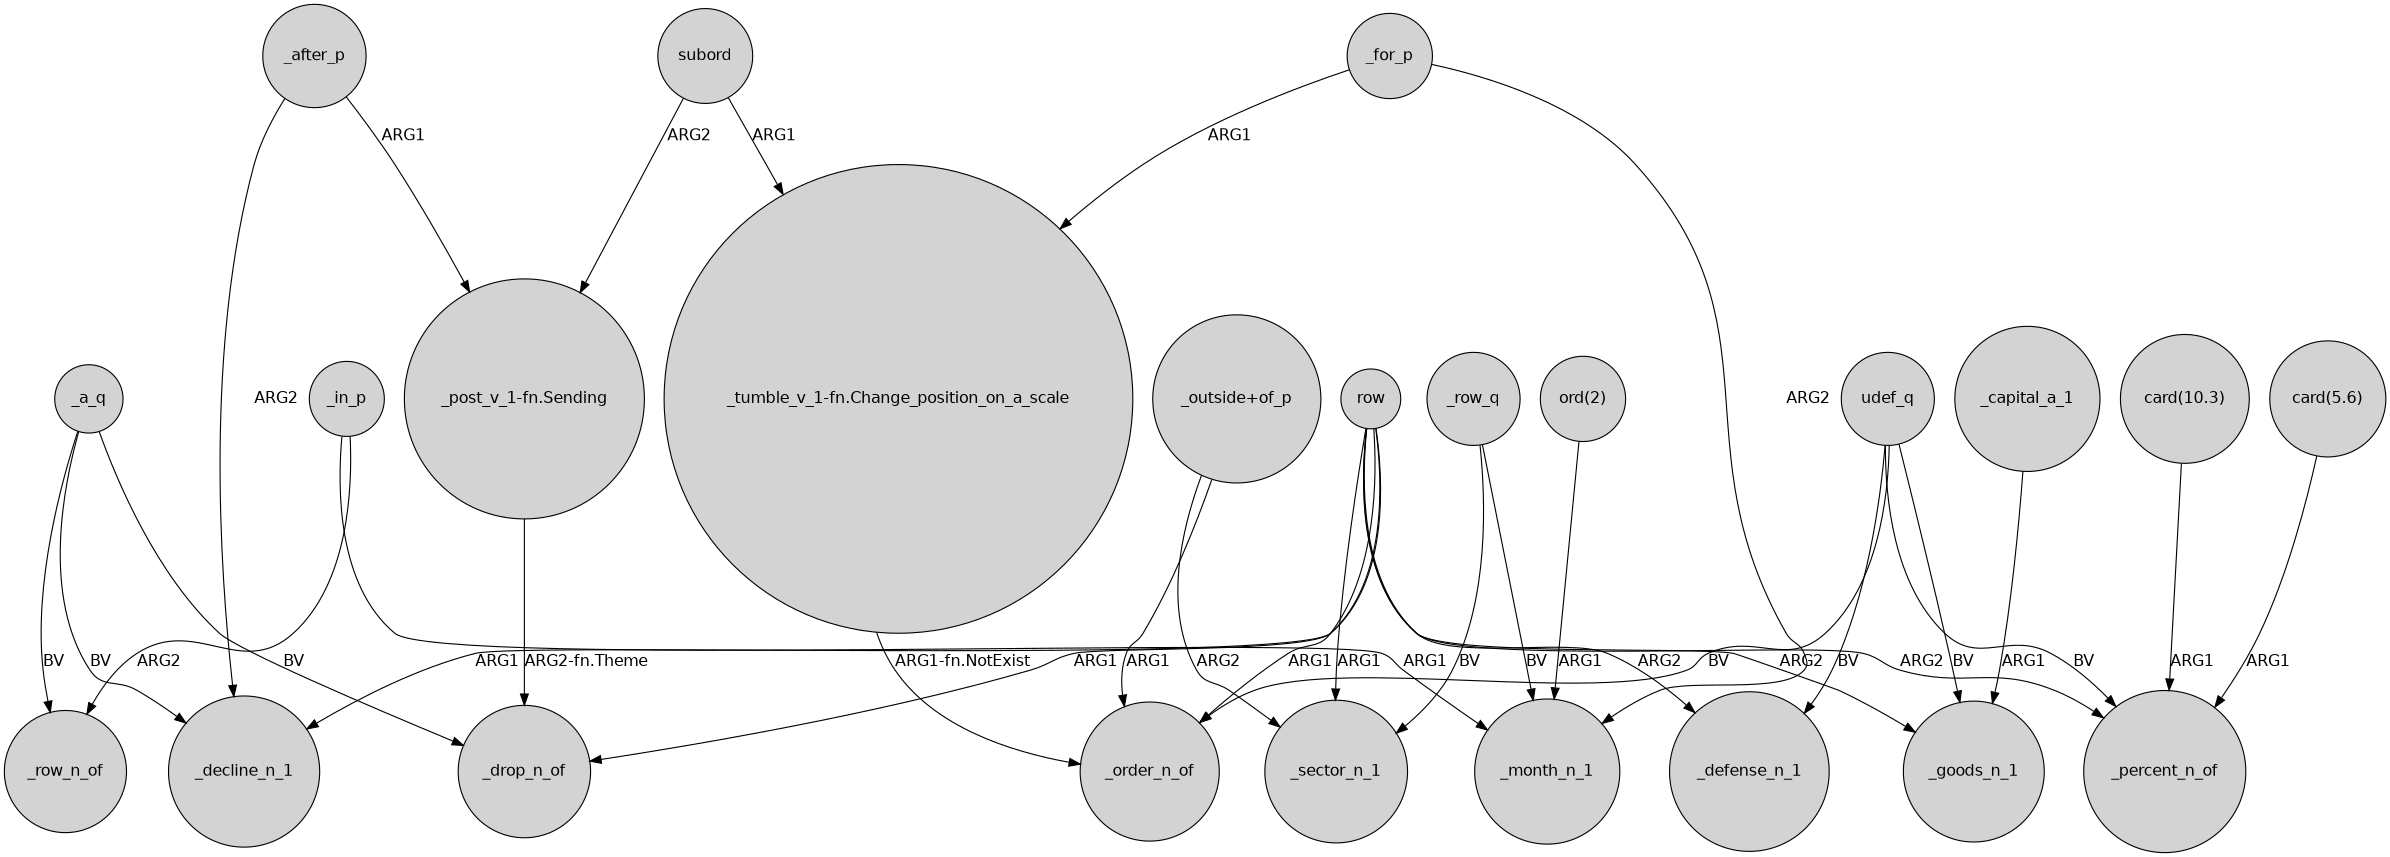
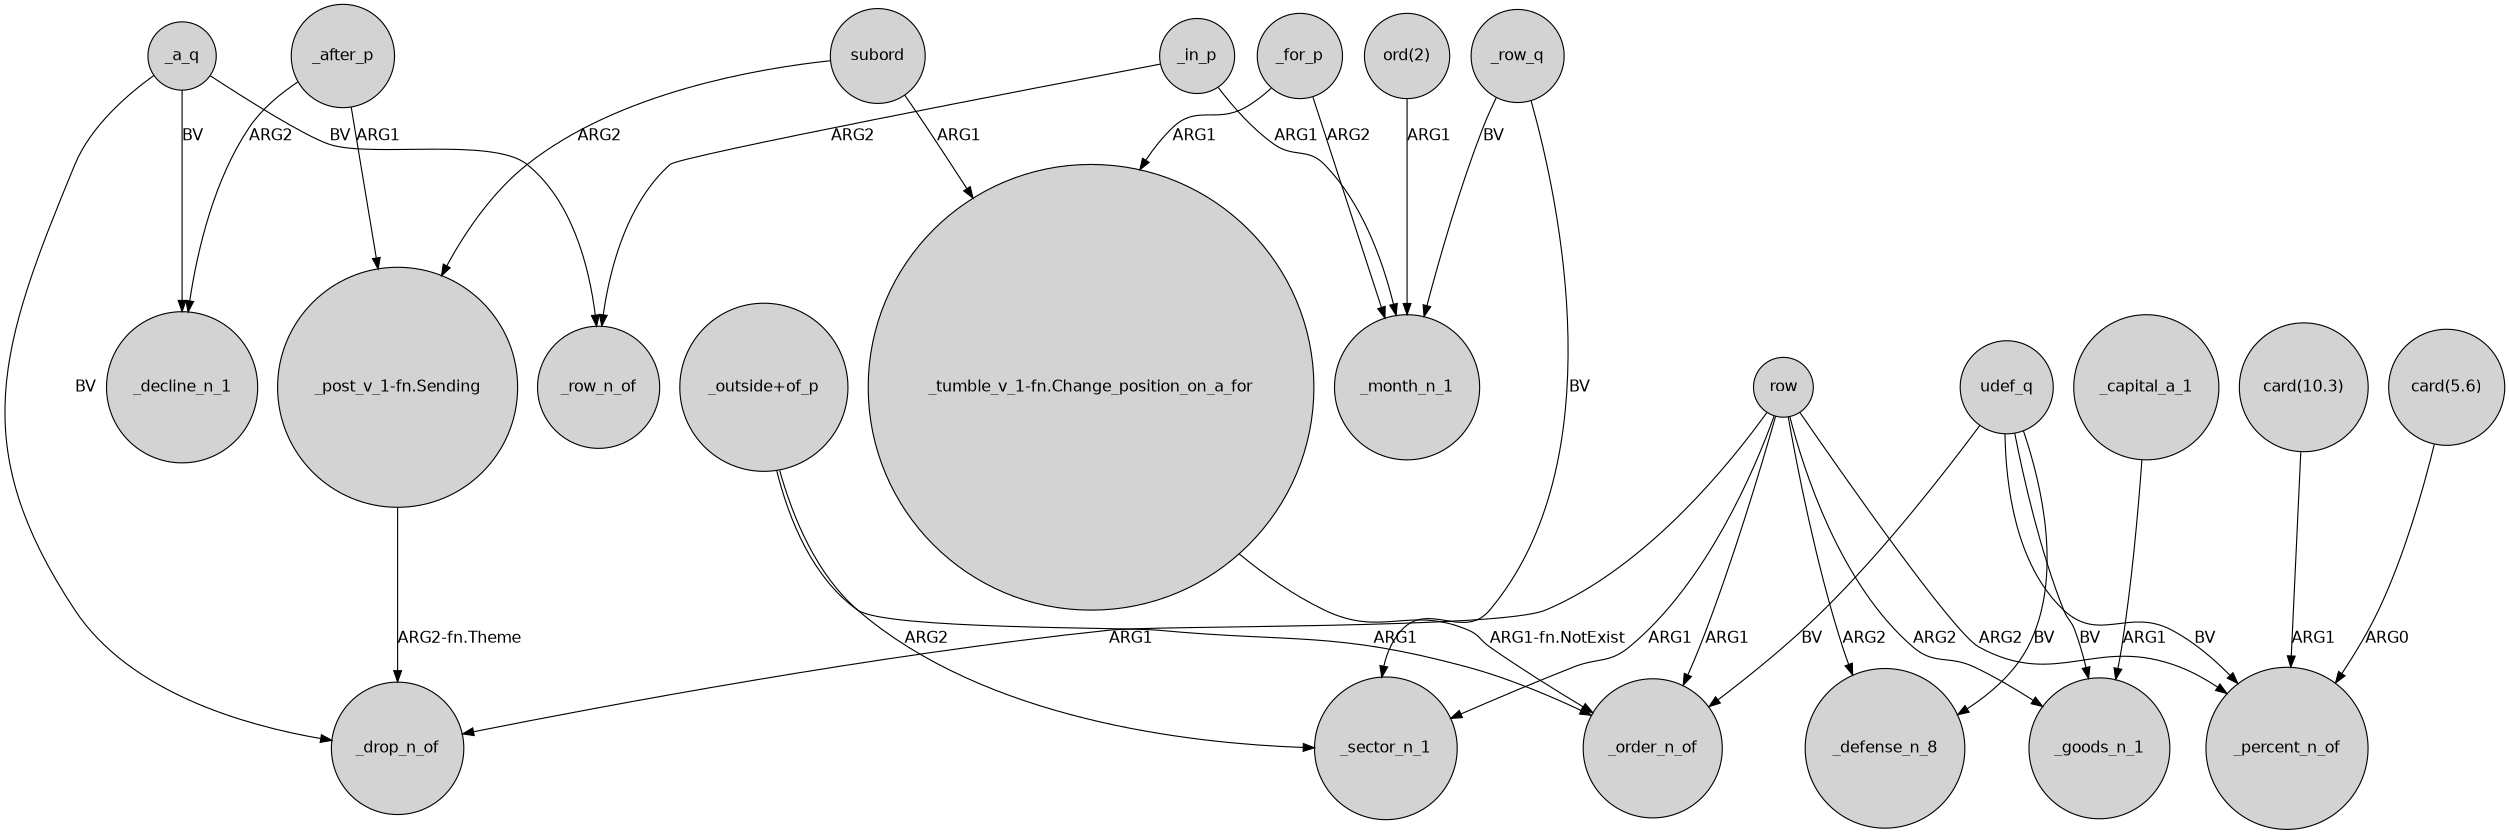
(898, 399) -> (1091, 387)
(926, 651) -> none
(2269, 662) -> (2388, 639)
(1749, 772) -> (1885, 748)
